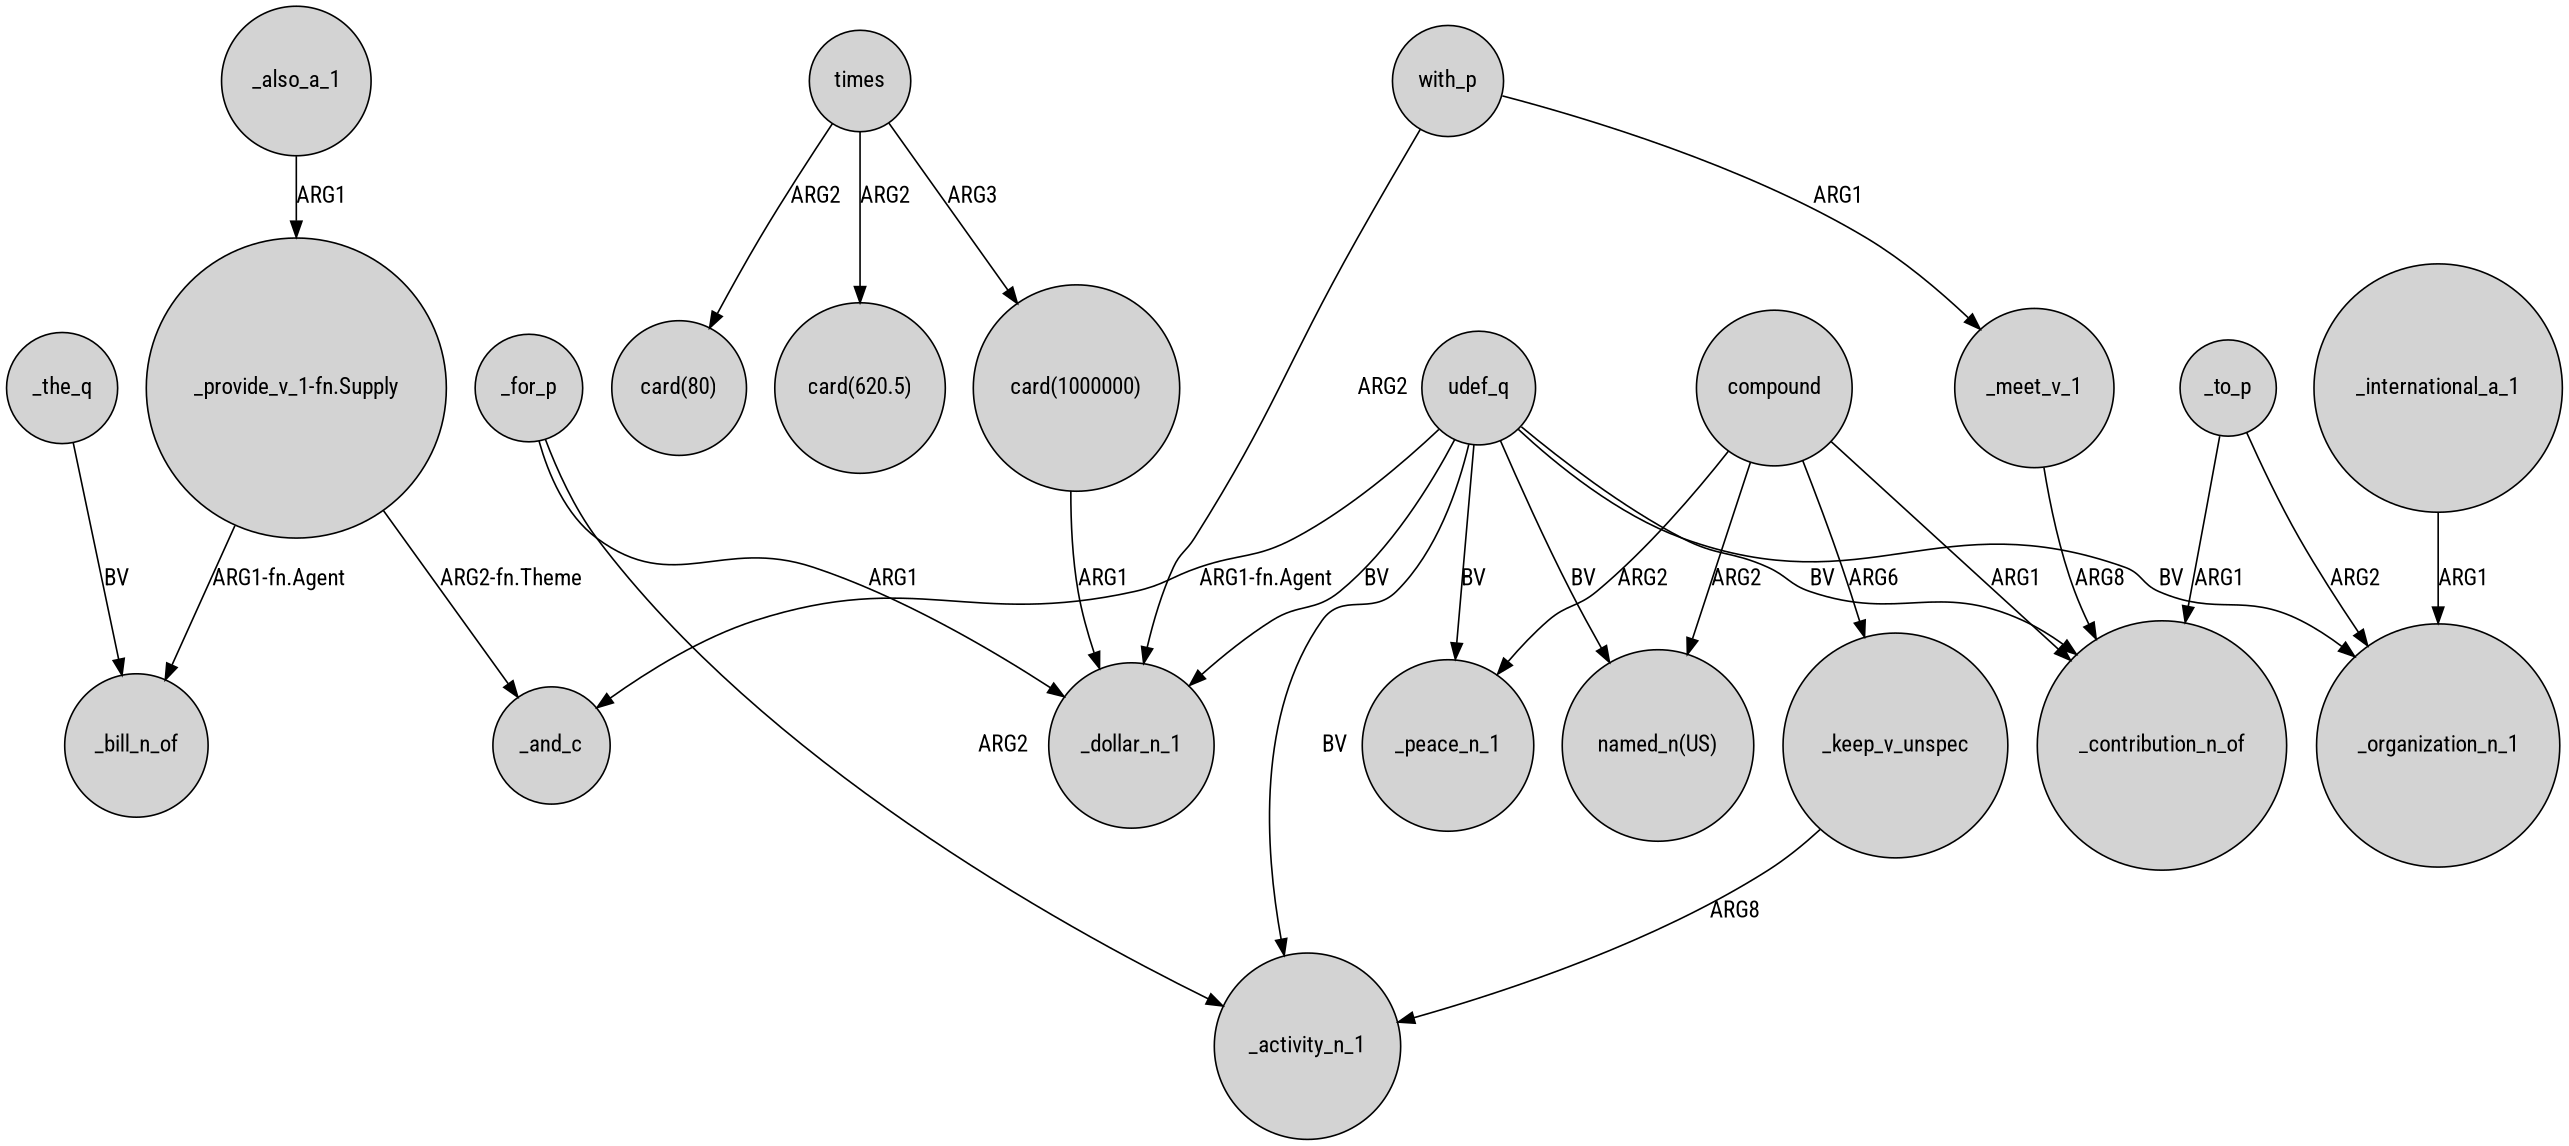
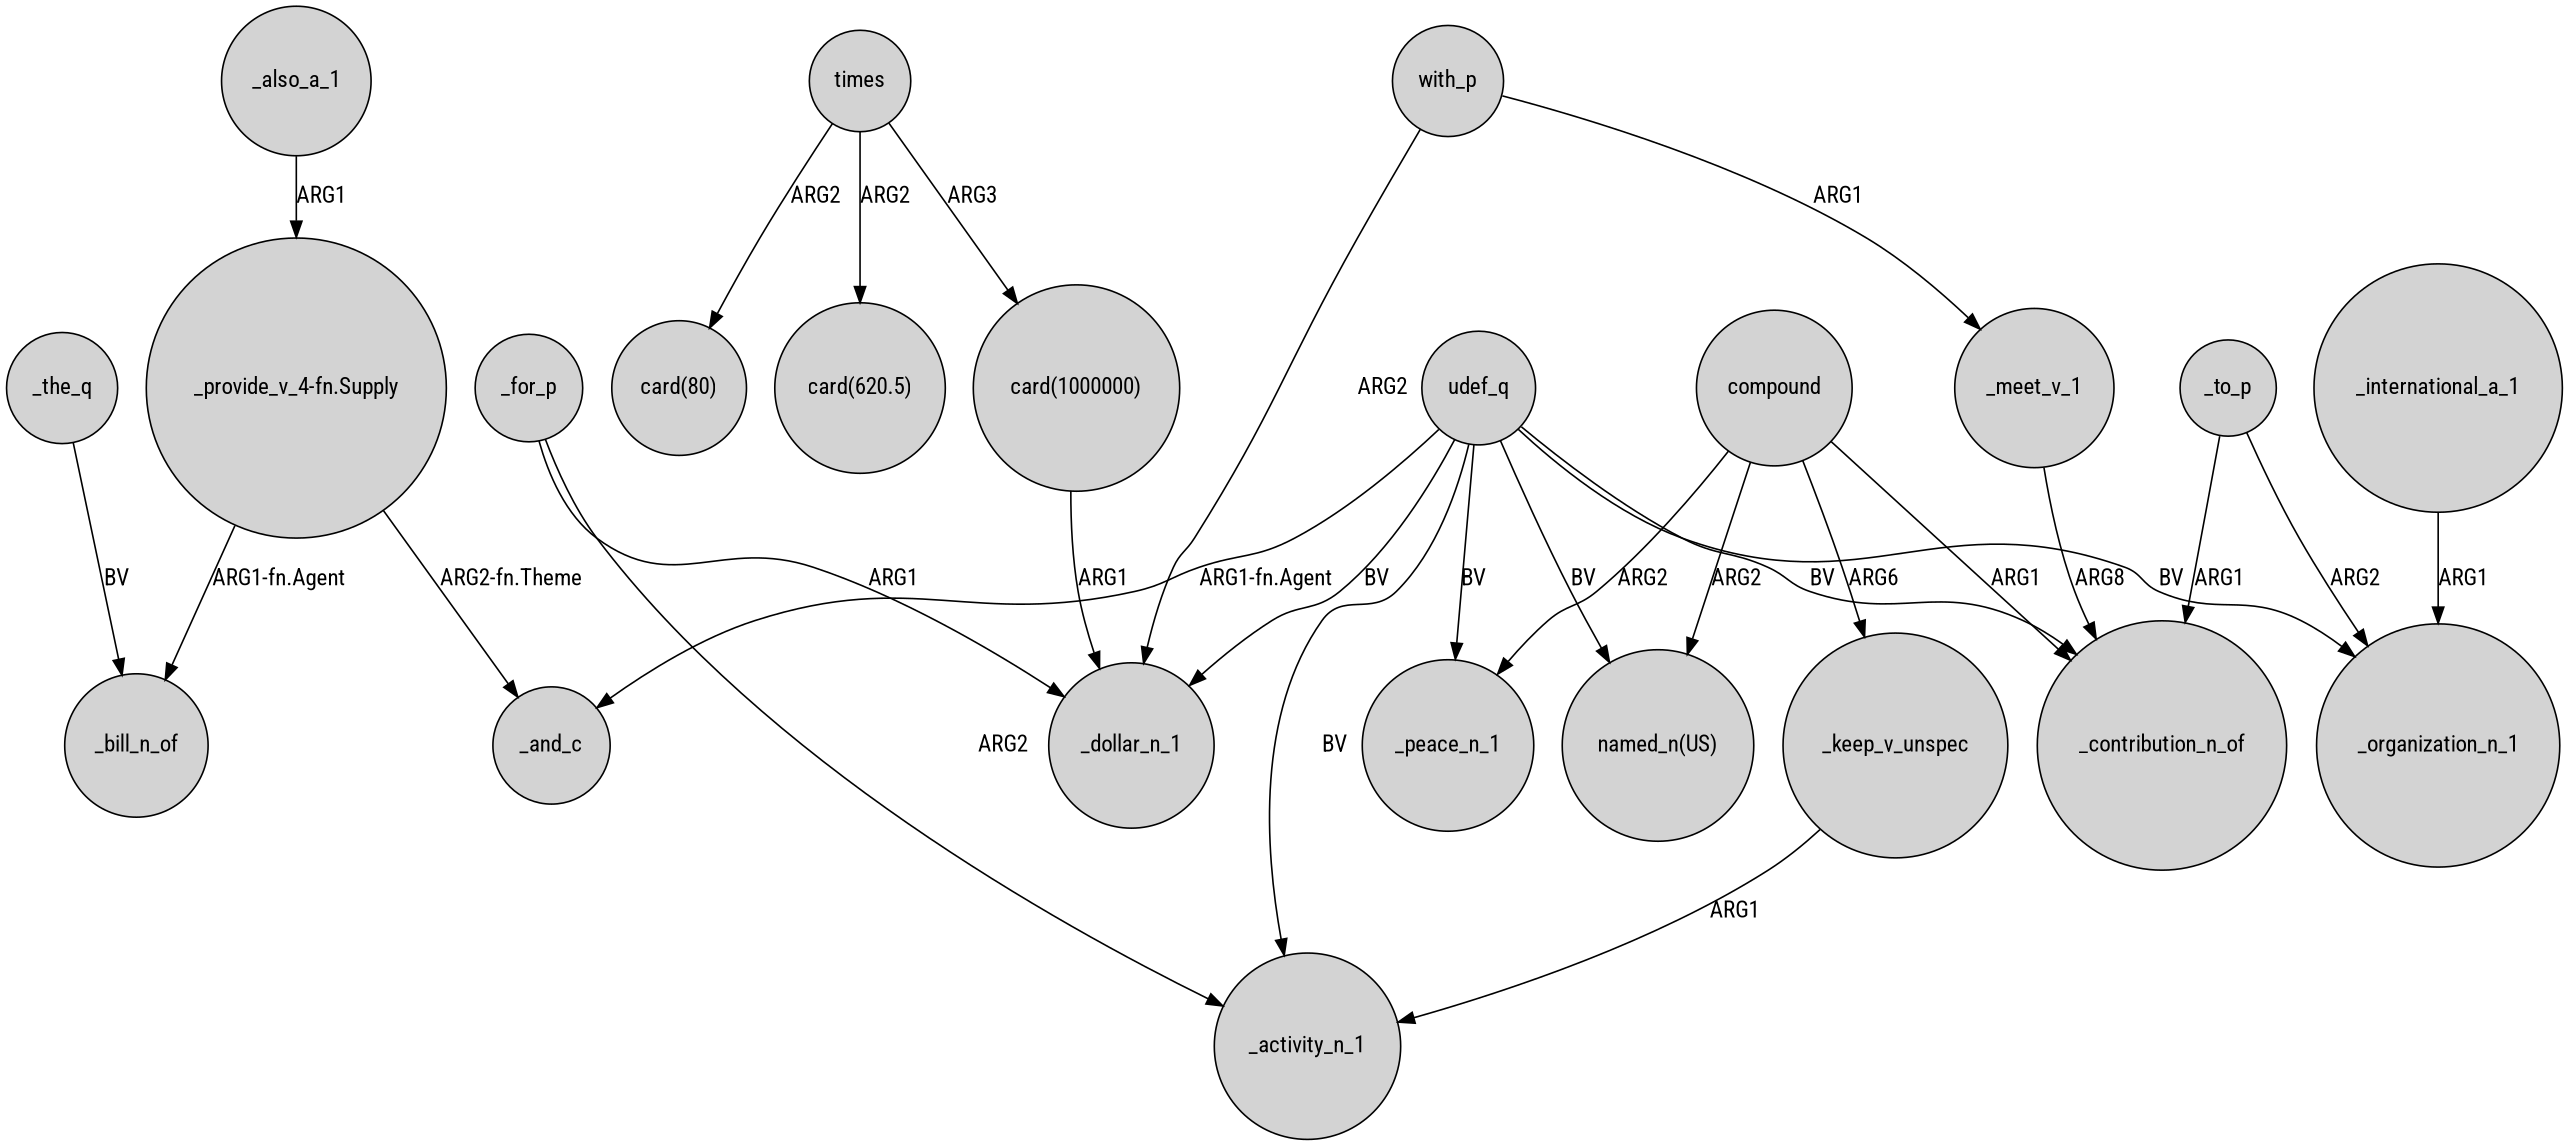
(296, 388) -> (296, 388)
(1735, 912) -> (1735, 912)
